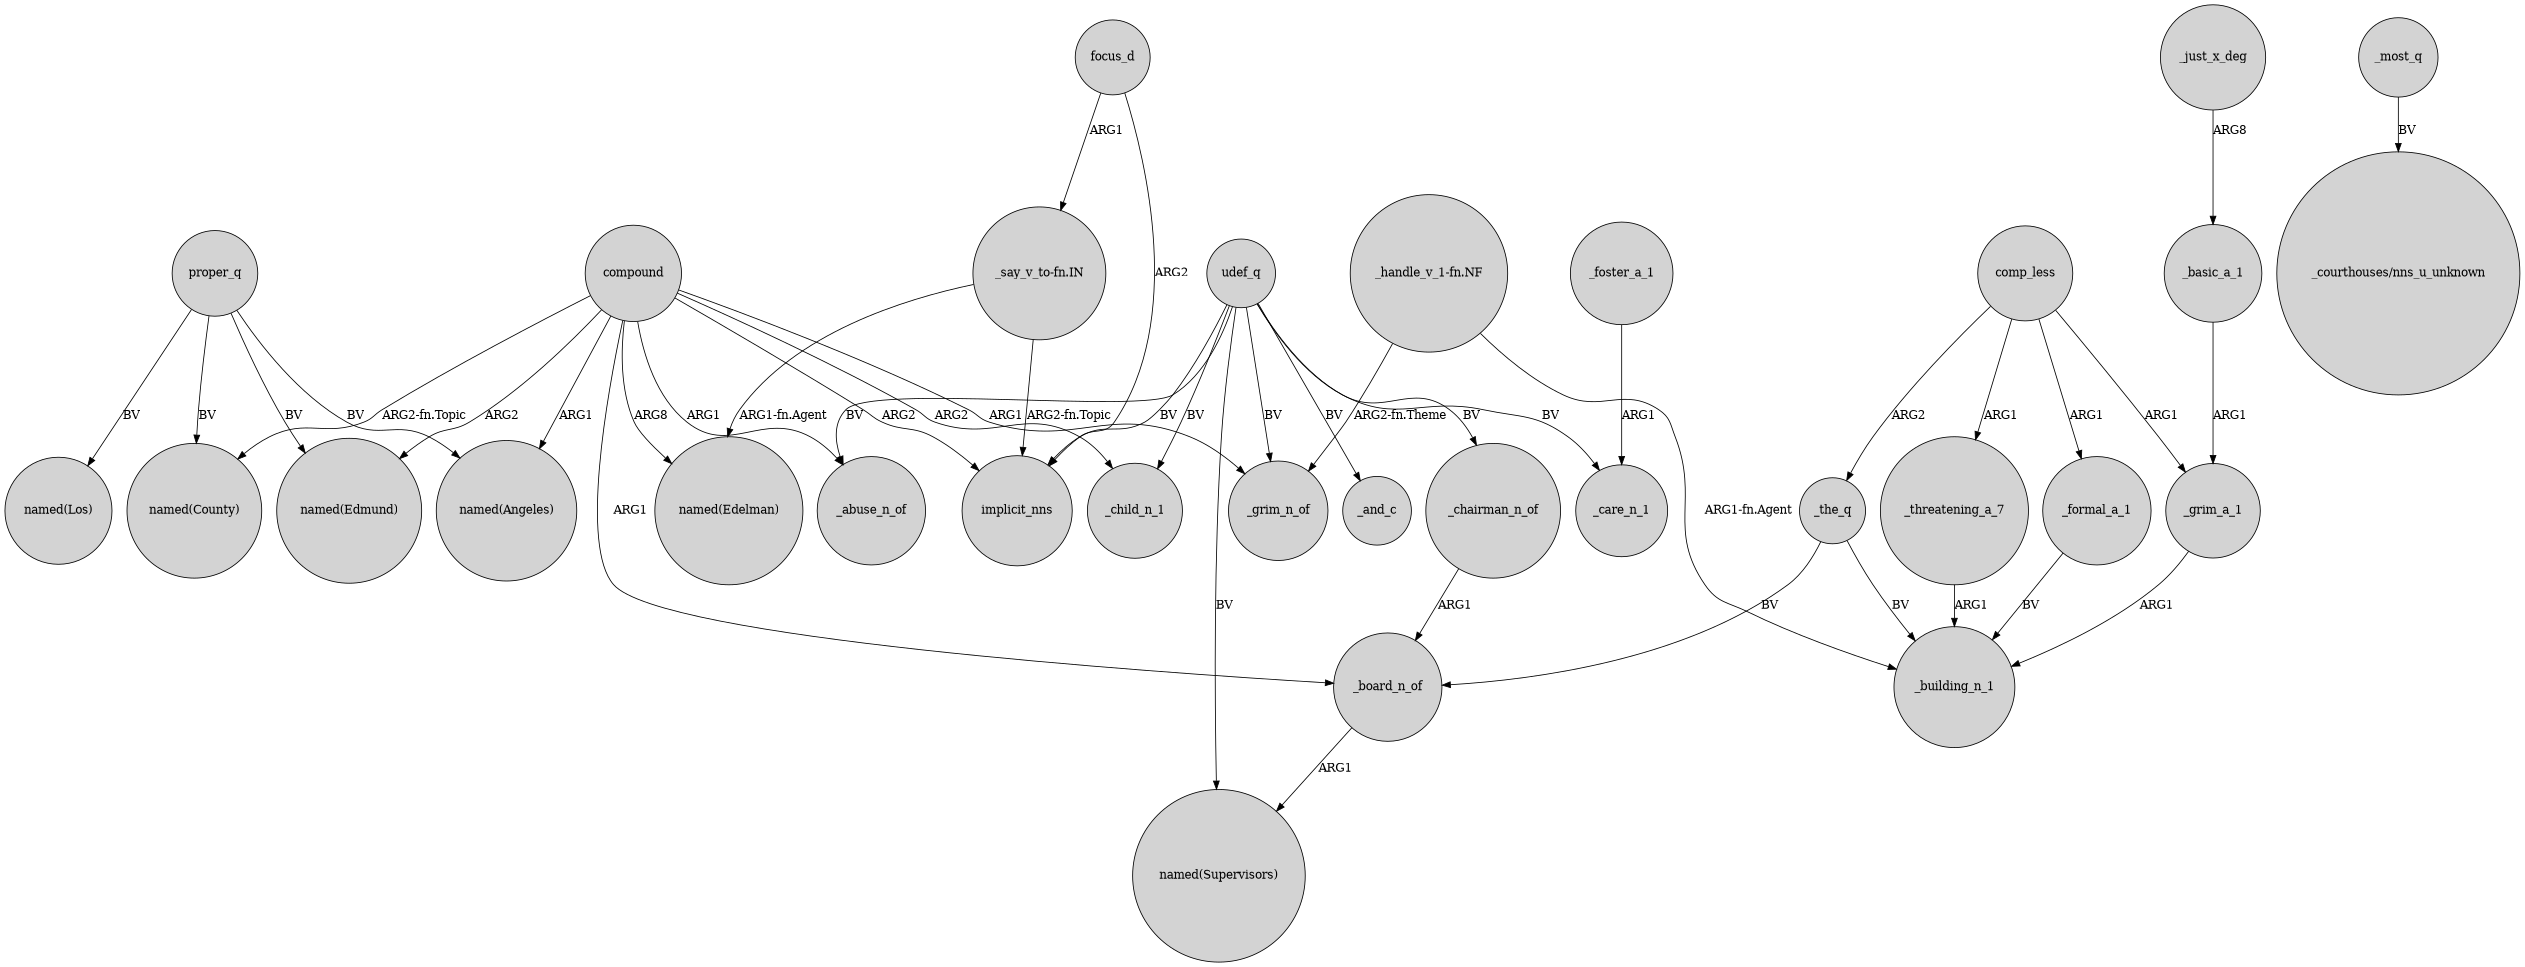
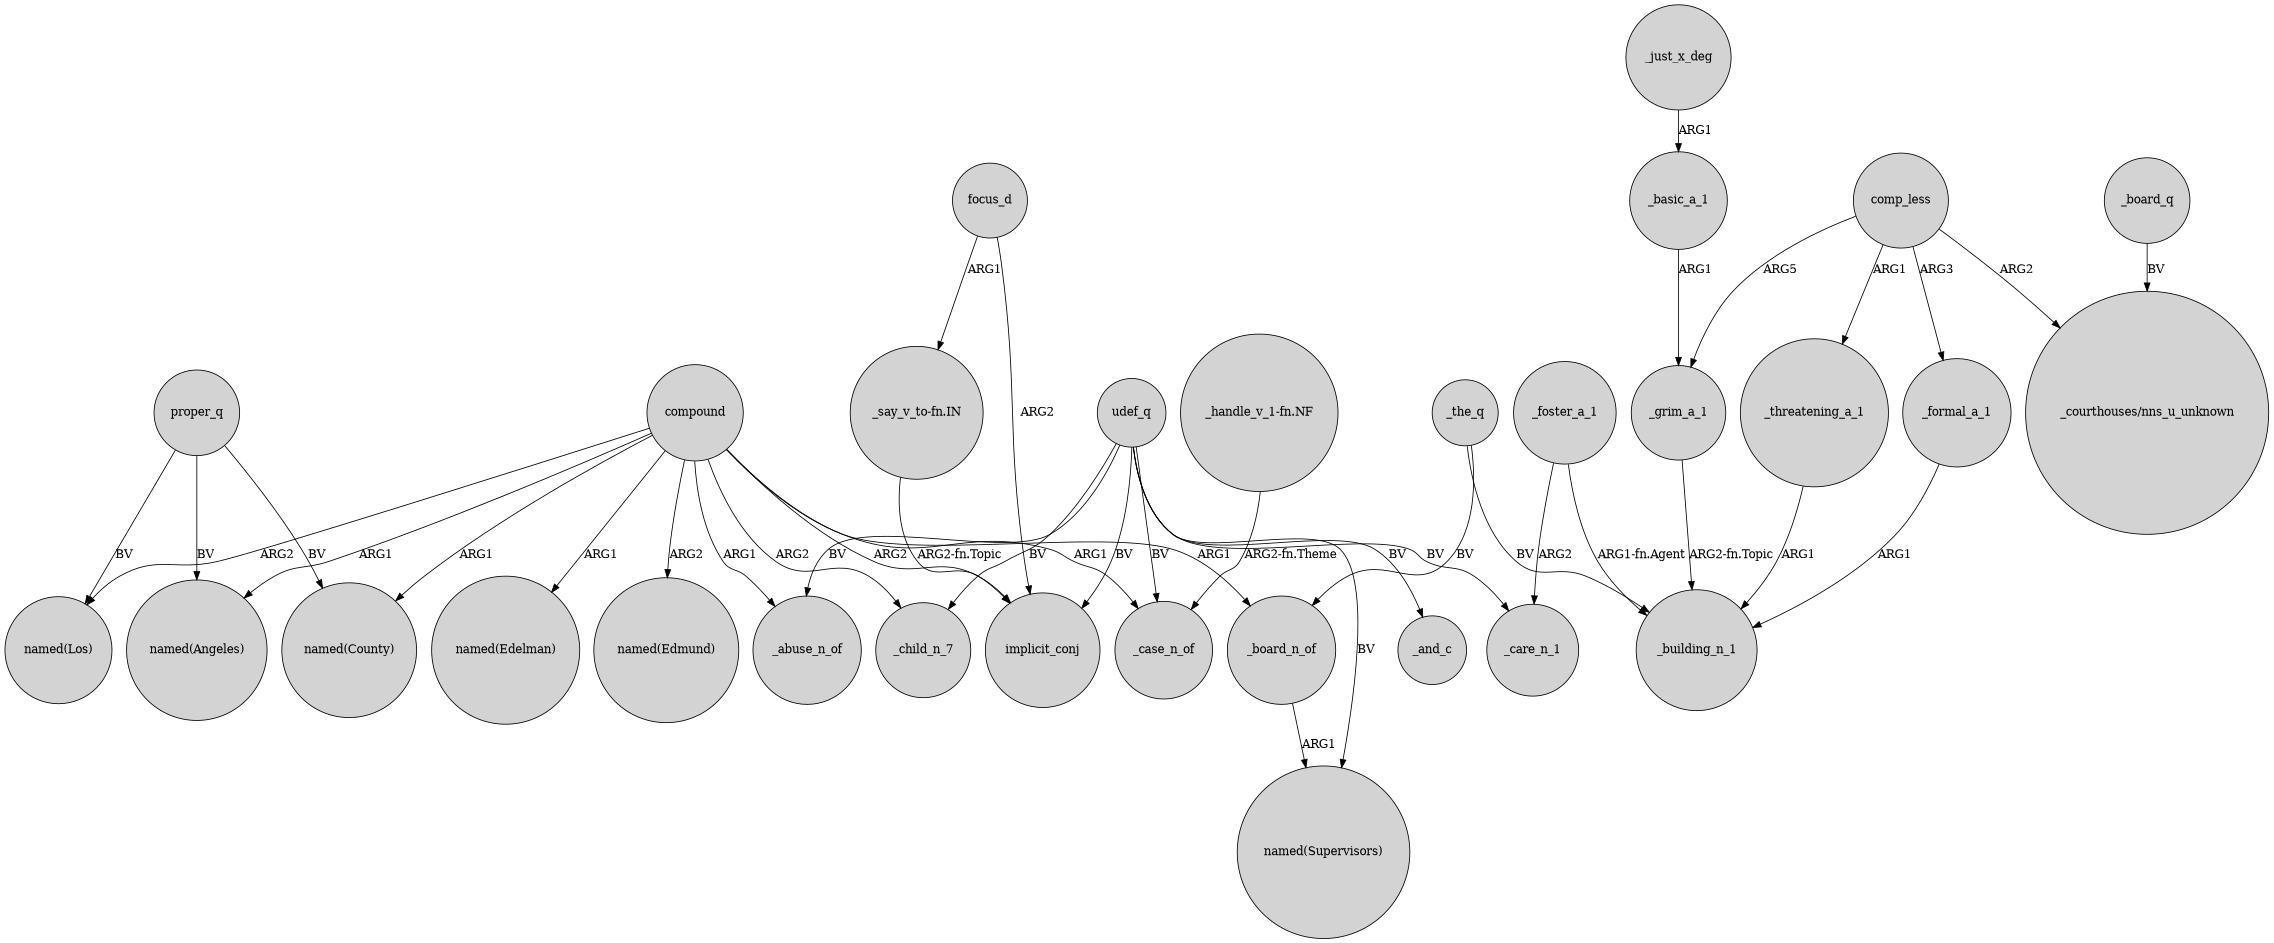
(2398, 57) -> (2147, 201)
(2230, 131) -> (1695, 131)
(836, 332) -> none
(263, 381) -> none
(1915, 385) -> (1998, 274)
(424, 416) -> (476, 555)
(651, 416) -> (601, 555)
(1639, 416) -> (1555, 555)
(2087, 416) -> (1937, 270)
(2162, 416) -> (1780, 270)
(1685, 496) -> (1589, 545)
(1017, 511) -> (1043, 650)
(1135, 511) -> (923, 650)
(1278, 511) -> (1164, 650)
(1493, 511) -> none
(1954, 511) -> (1814, 413)
none -> (369, 516)
(2031, 606) -> (1895, 555)
(2157, 606) -> (1731, 555)
